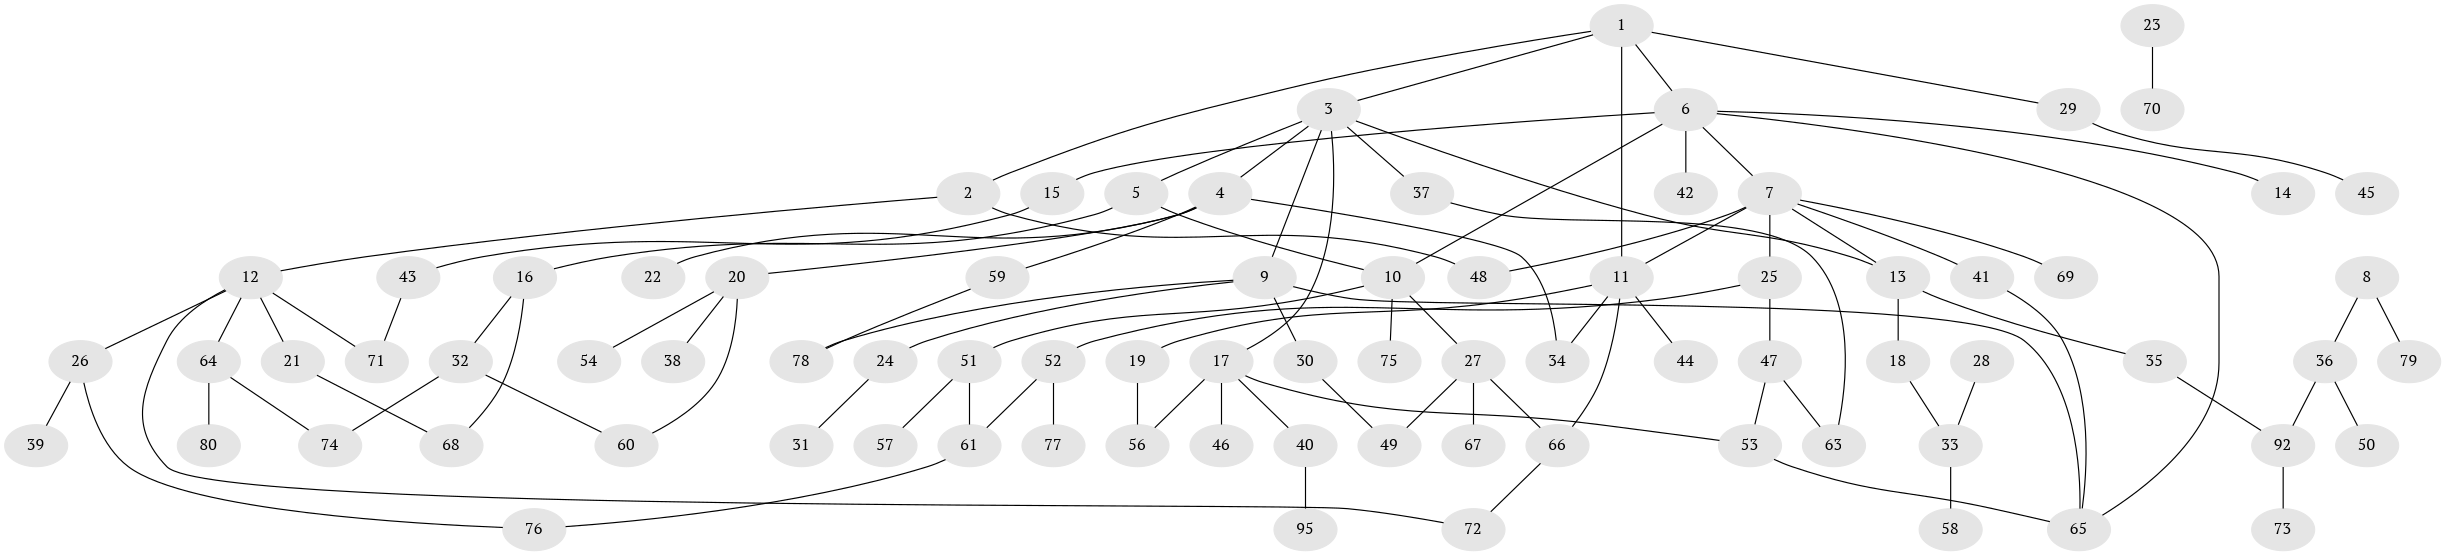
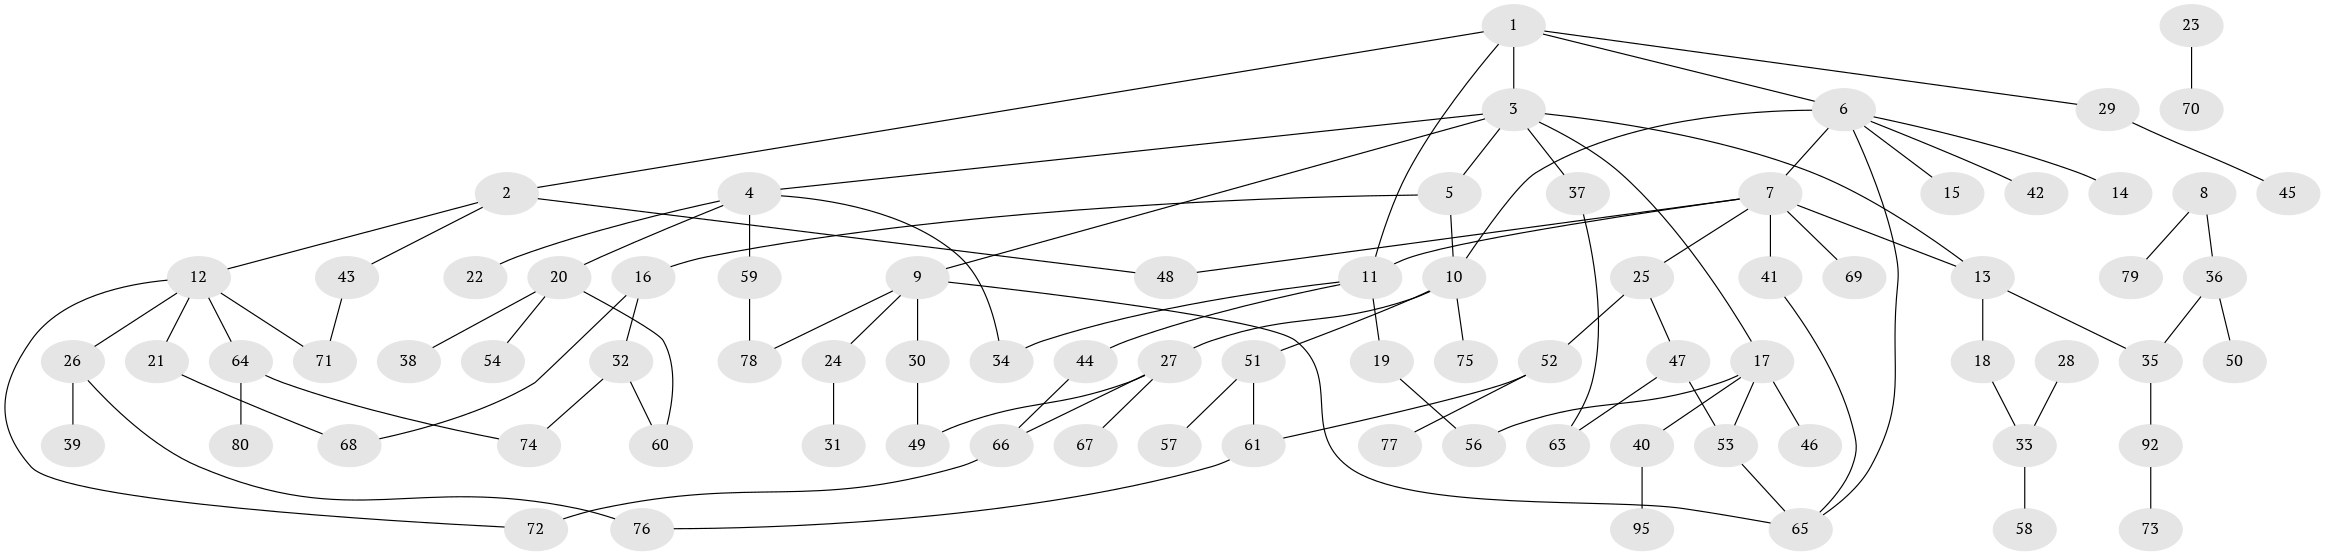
(659, 242) -> (427, 236)
(1606, 366) -> (1054, 394)
(2304, 404) -> (2183, 320)
